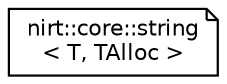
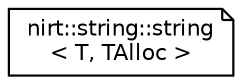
(113, 42) -> (121, 42)
